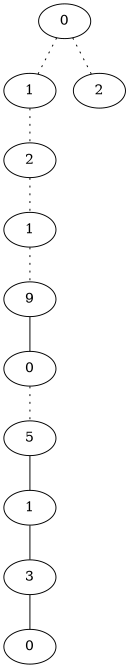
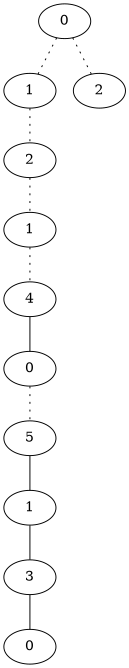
(30, 299) -> (30, 299)
